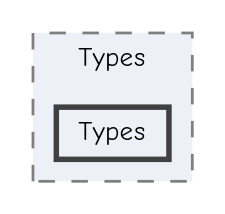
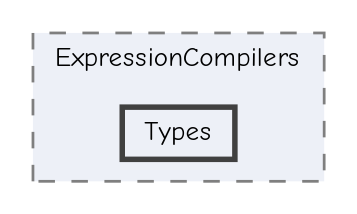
(113, 59) -> (179, 59)
